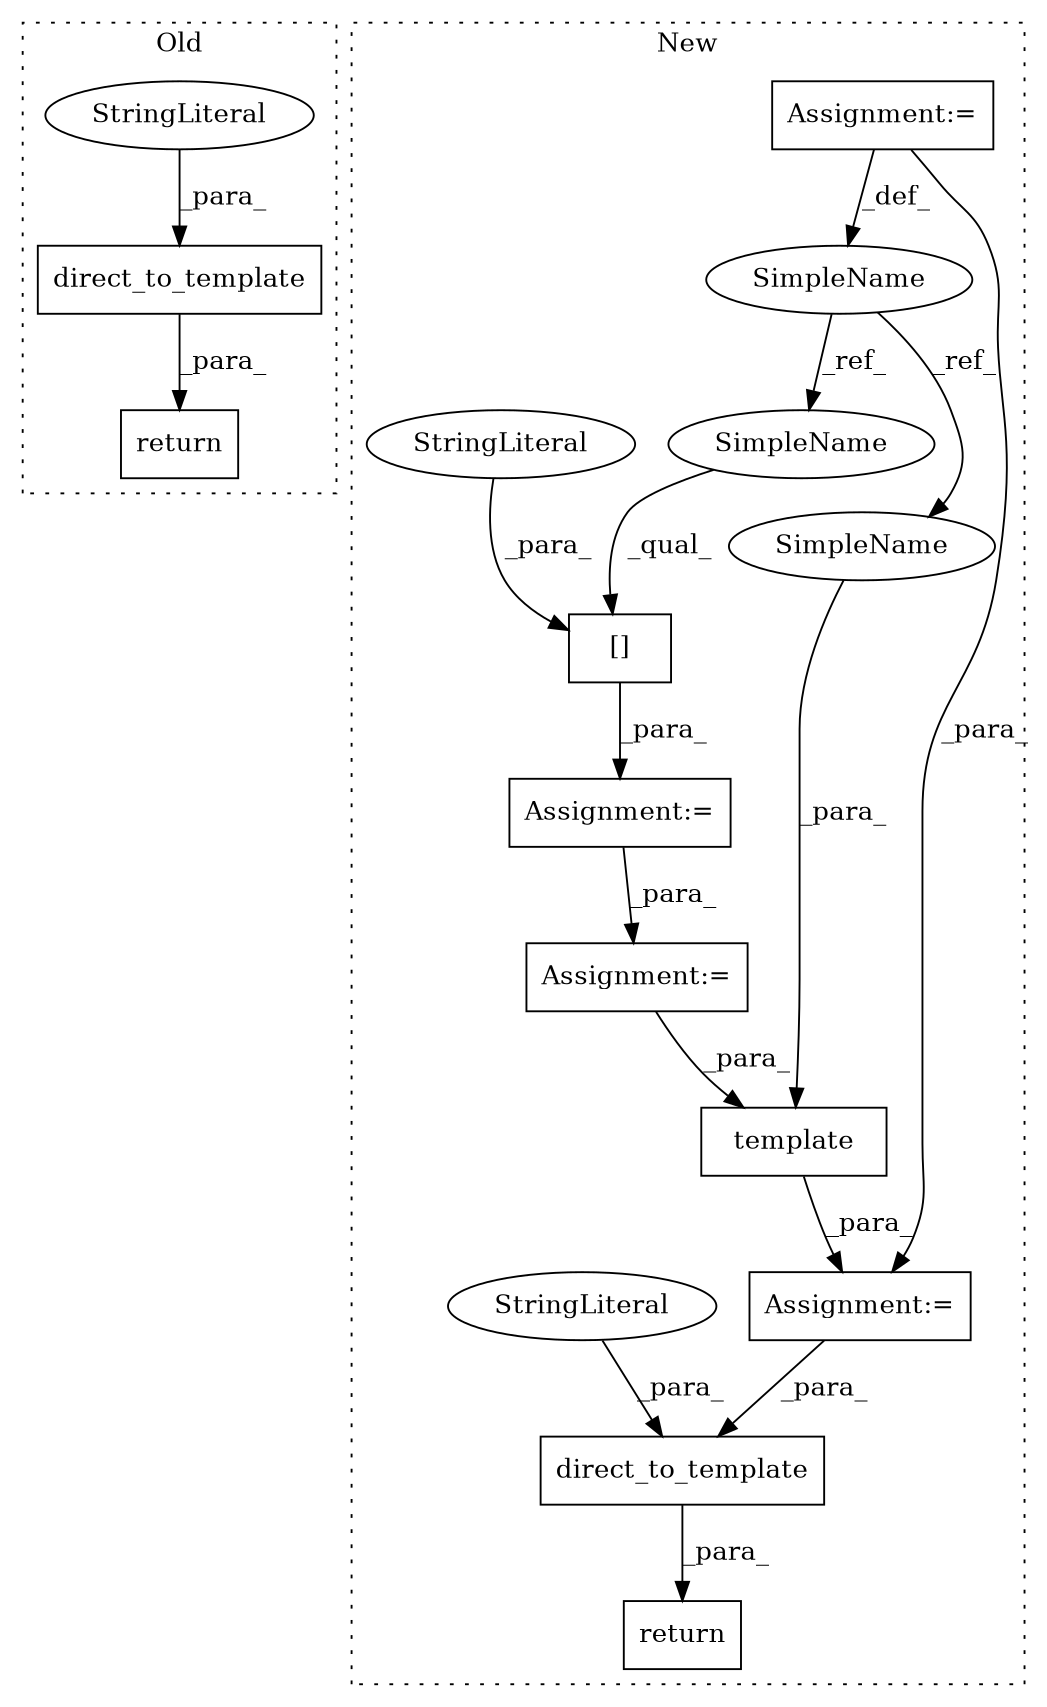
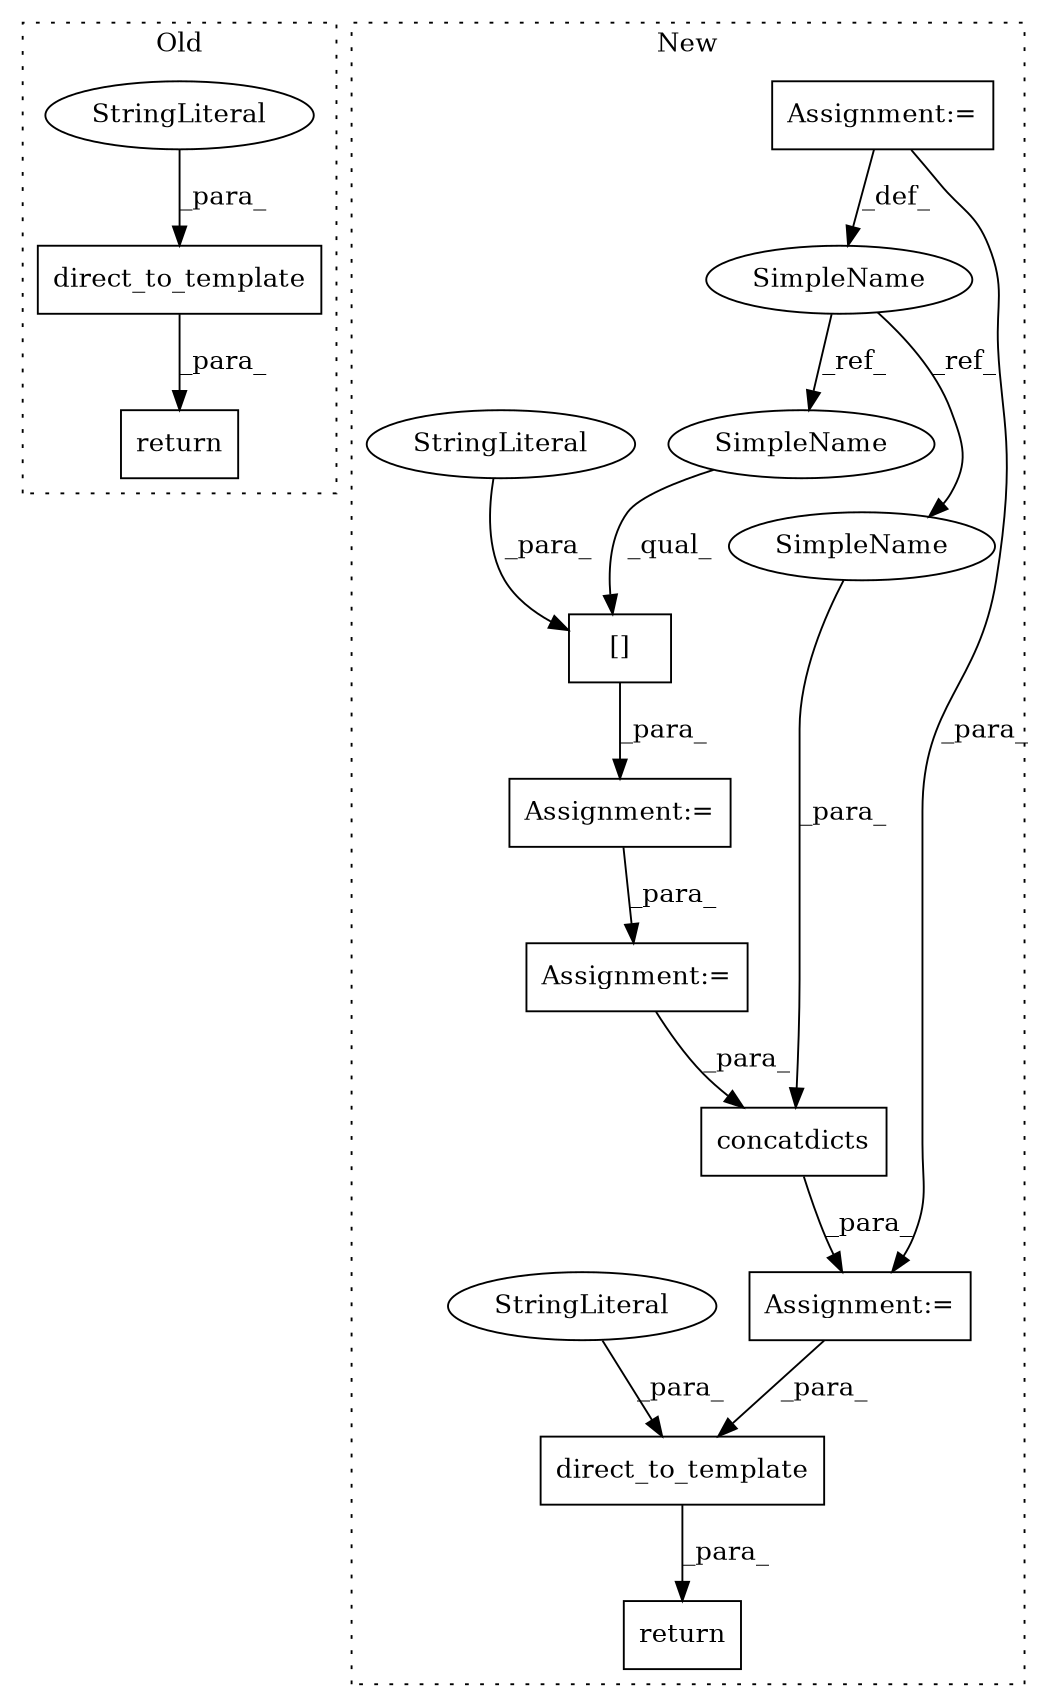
(794, 1142) -> (794, 1142)
